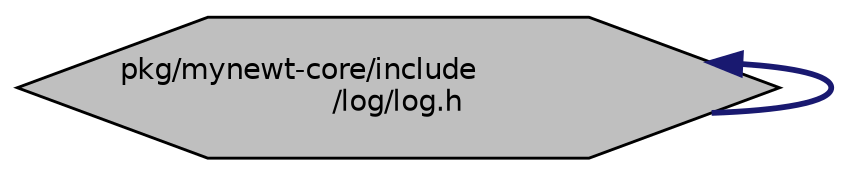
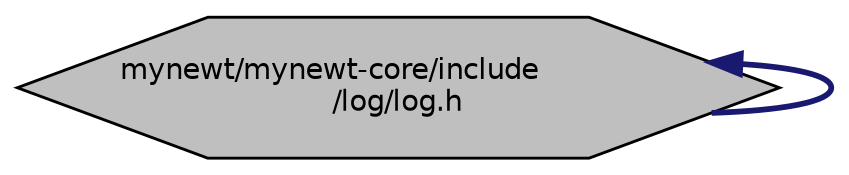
(398, 88) -> (398, 88)
